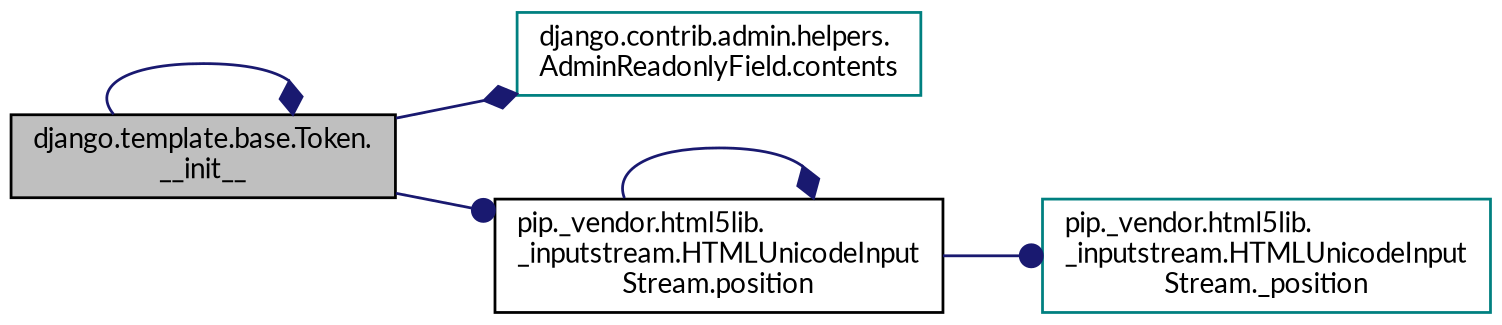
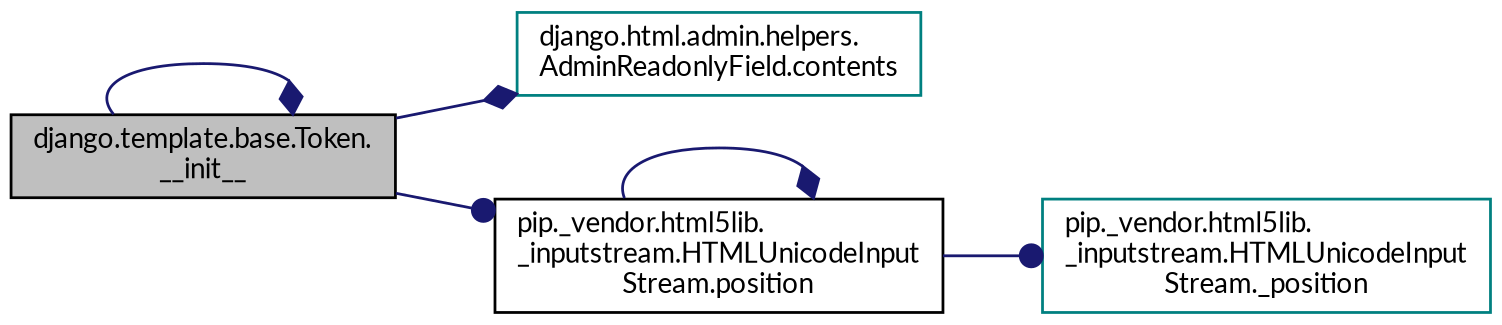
(719, 54) -> (719, 54)
